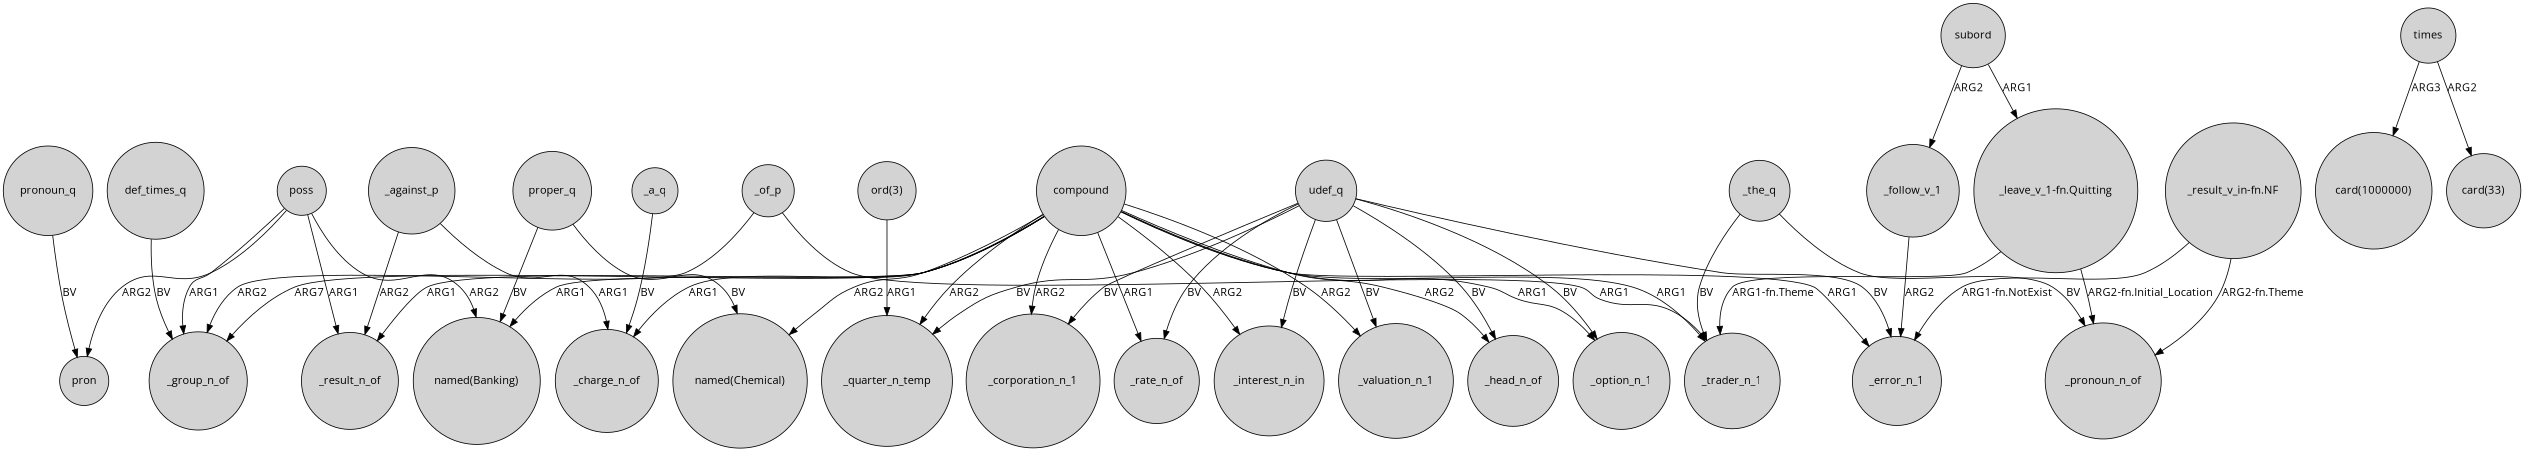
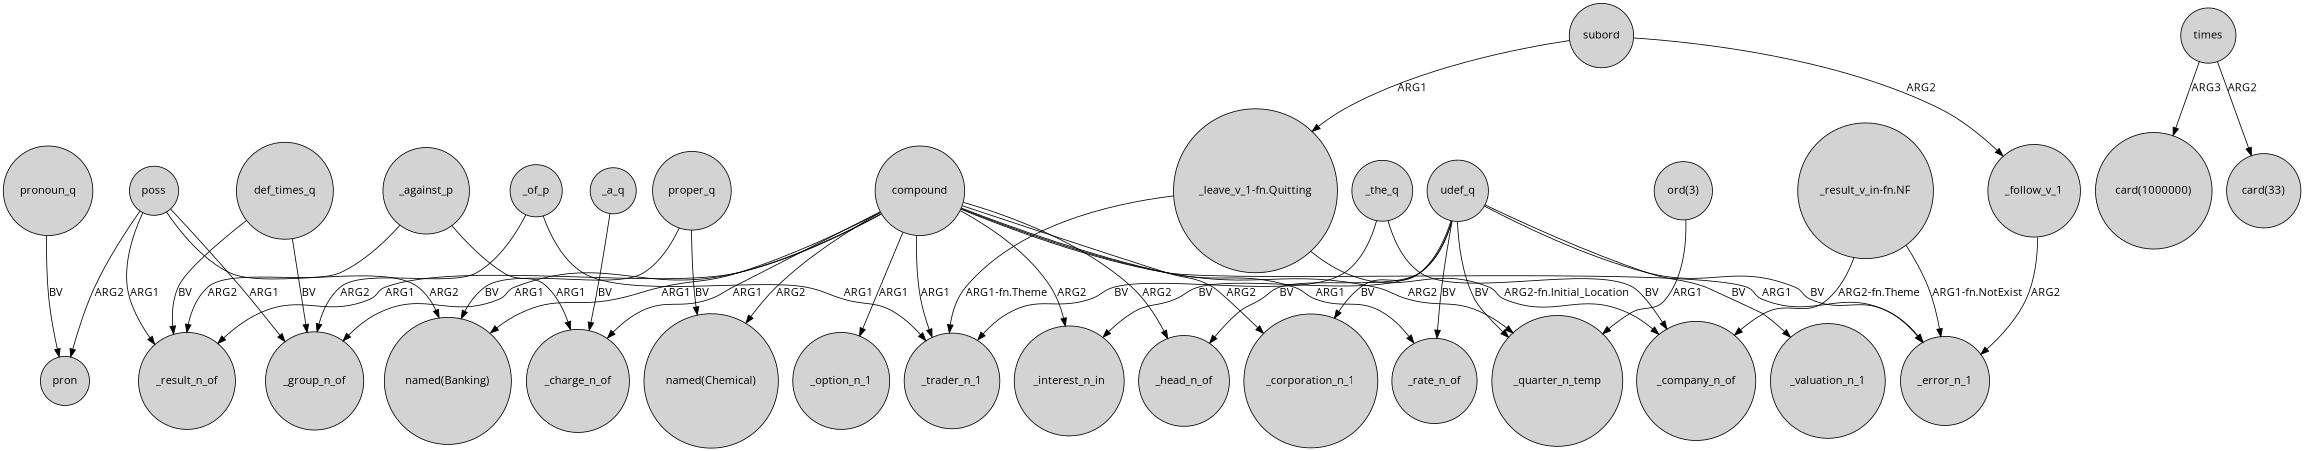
(1485, 247) -> none
(1248, 253) -> none
none -> (195, 265)
(309, 293) -> (529, 293)
(2103, 381) -> (1696, 381)
